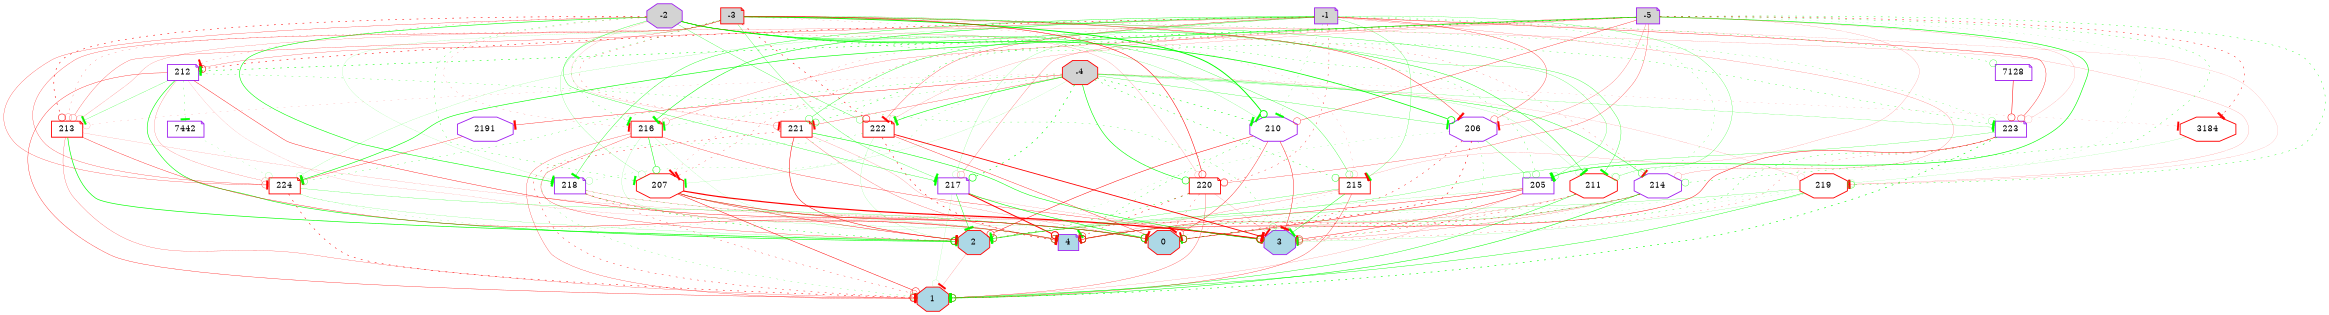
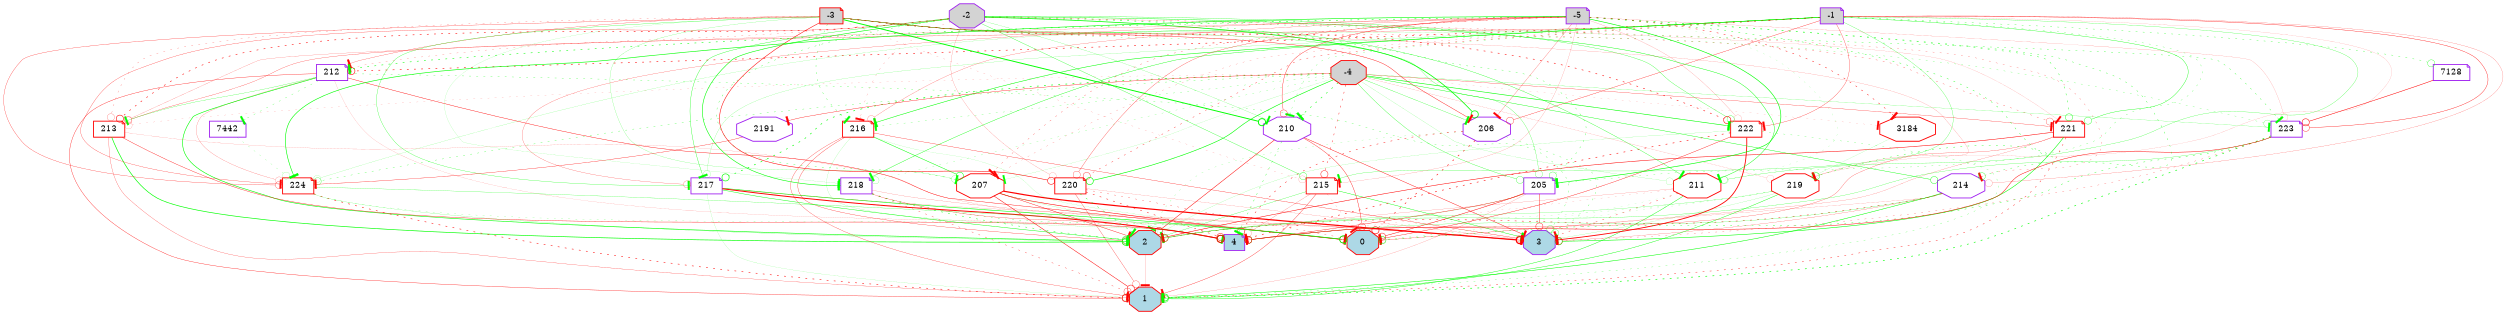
(1213, 130) -> (1336, 128)
(1508, 159) -> (1406, 128)
